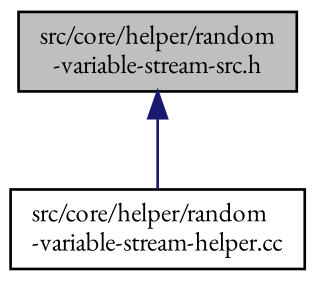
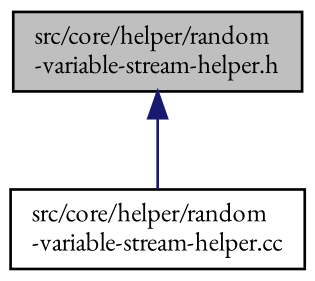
(158, 52) -> (158, 52)
